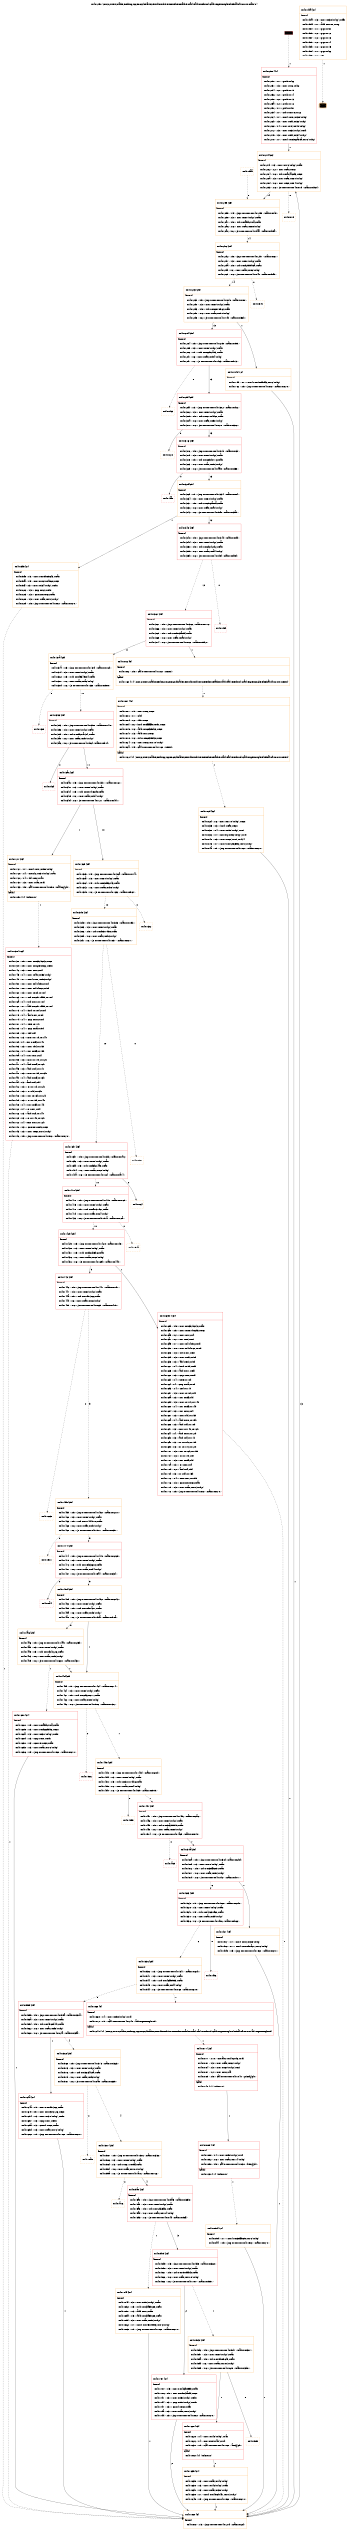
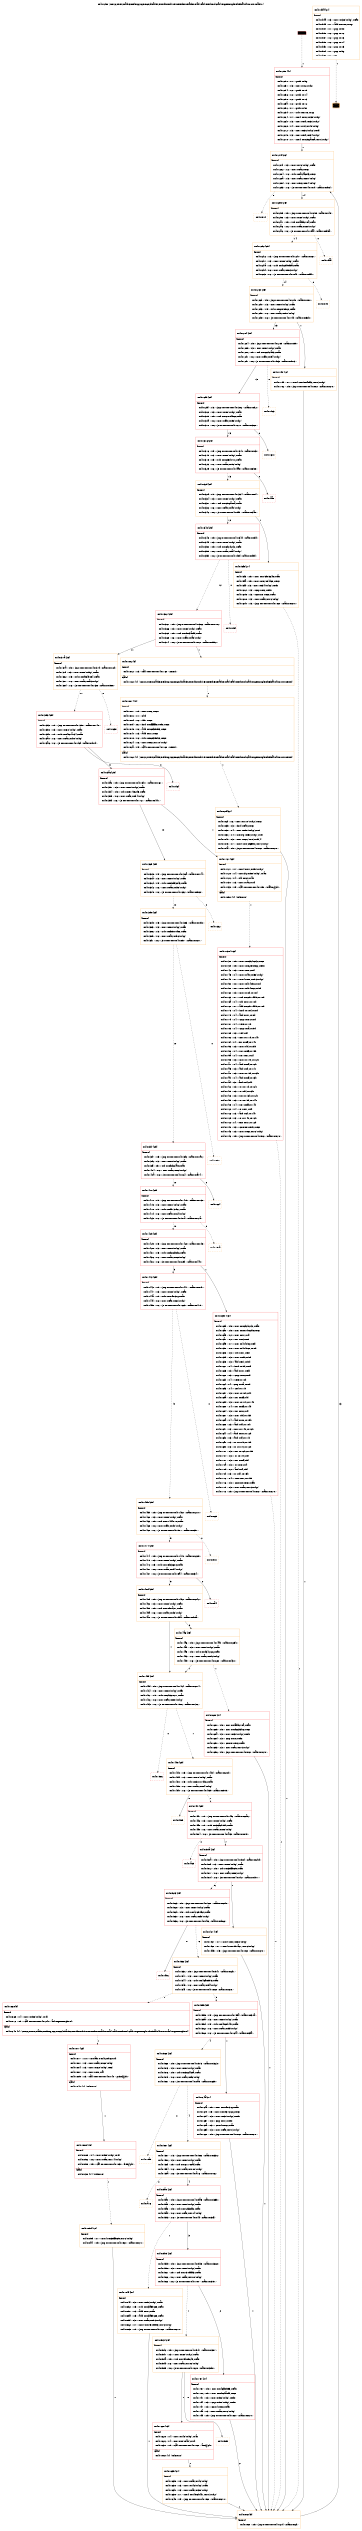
(247, 186) -> (320, 245)
